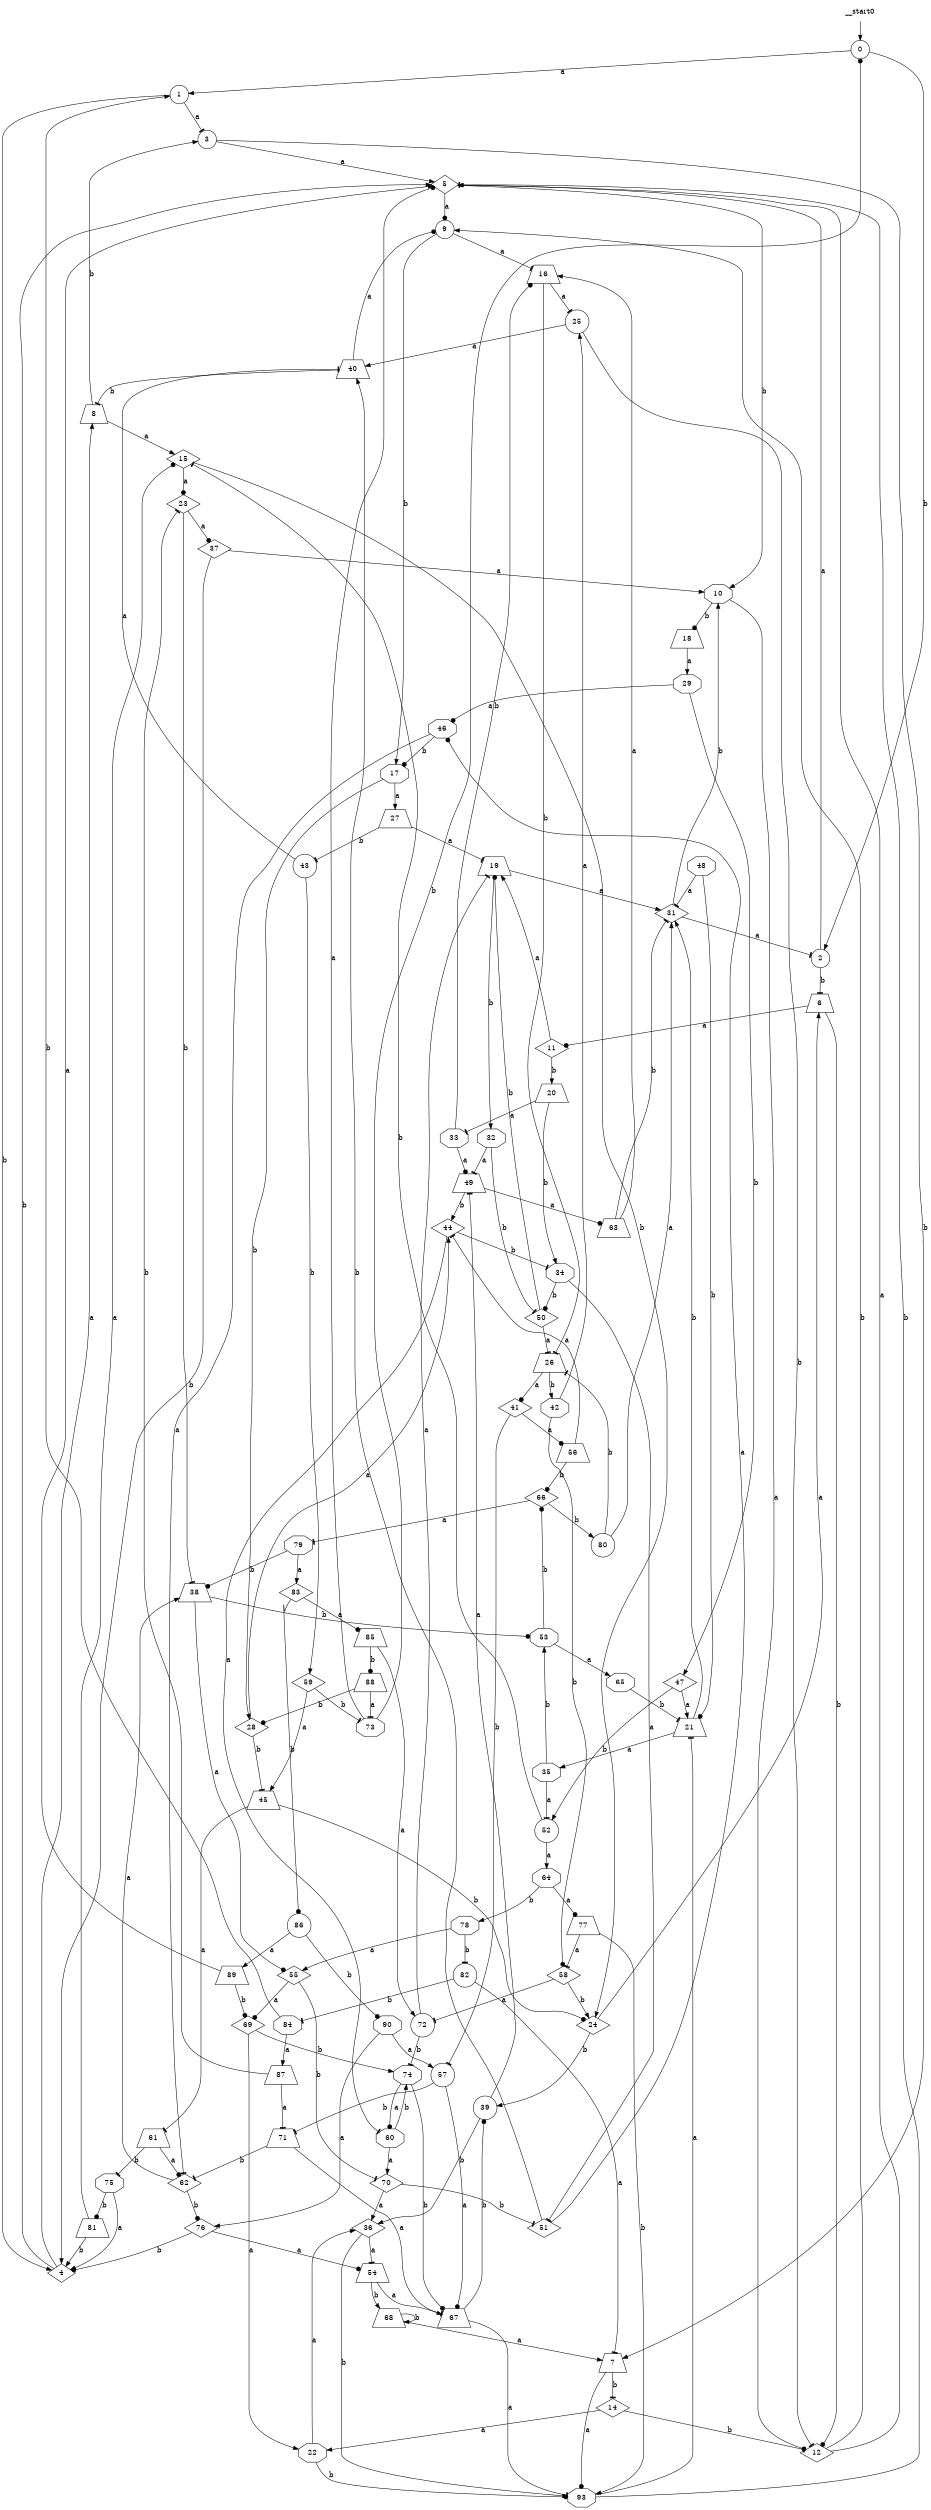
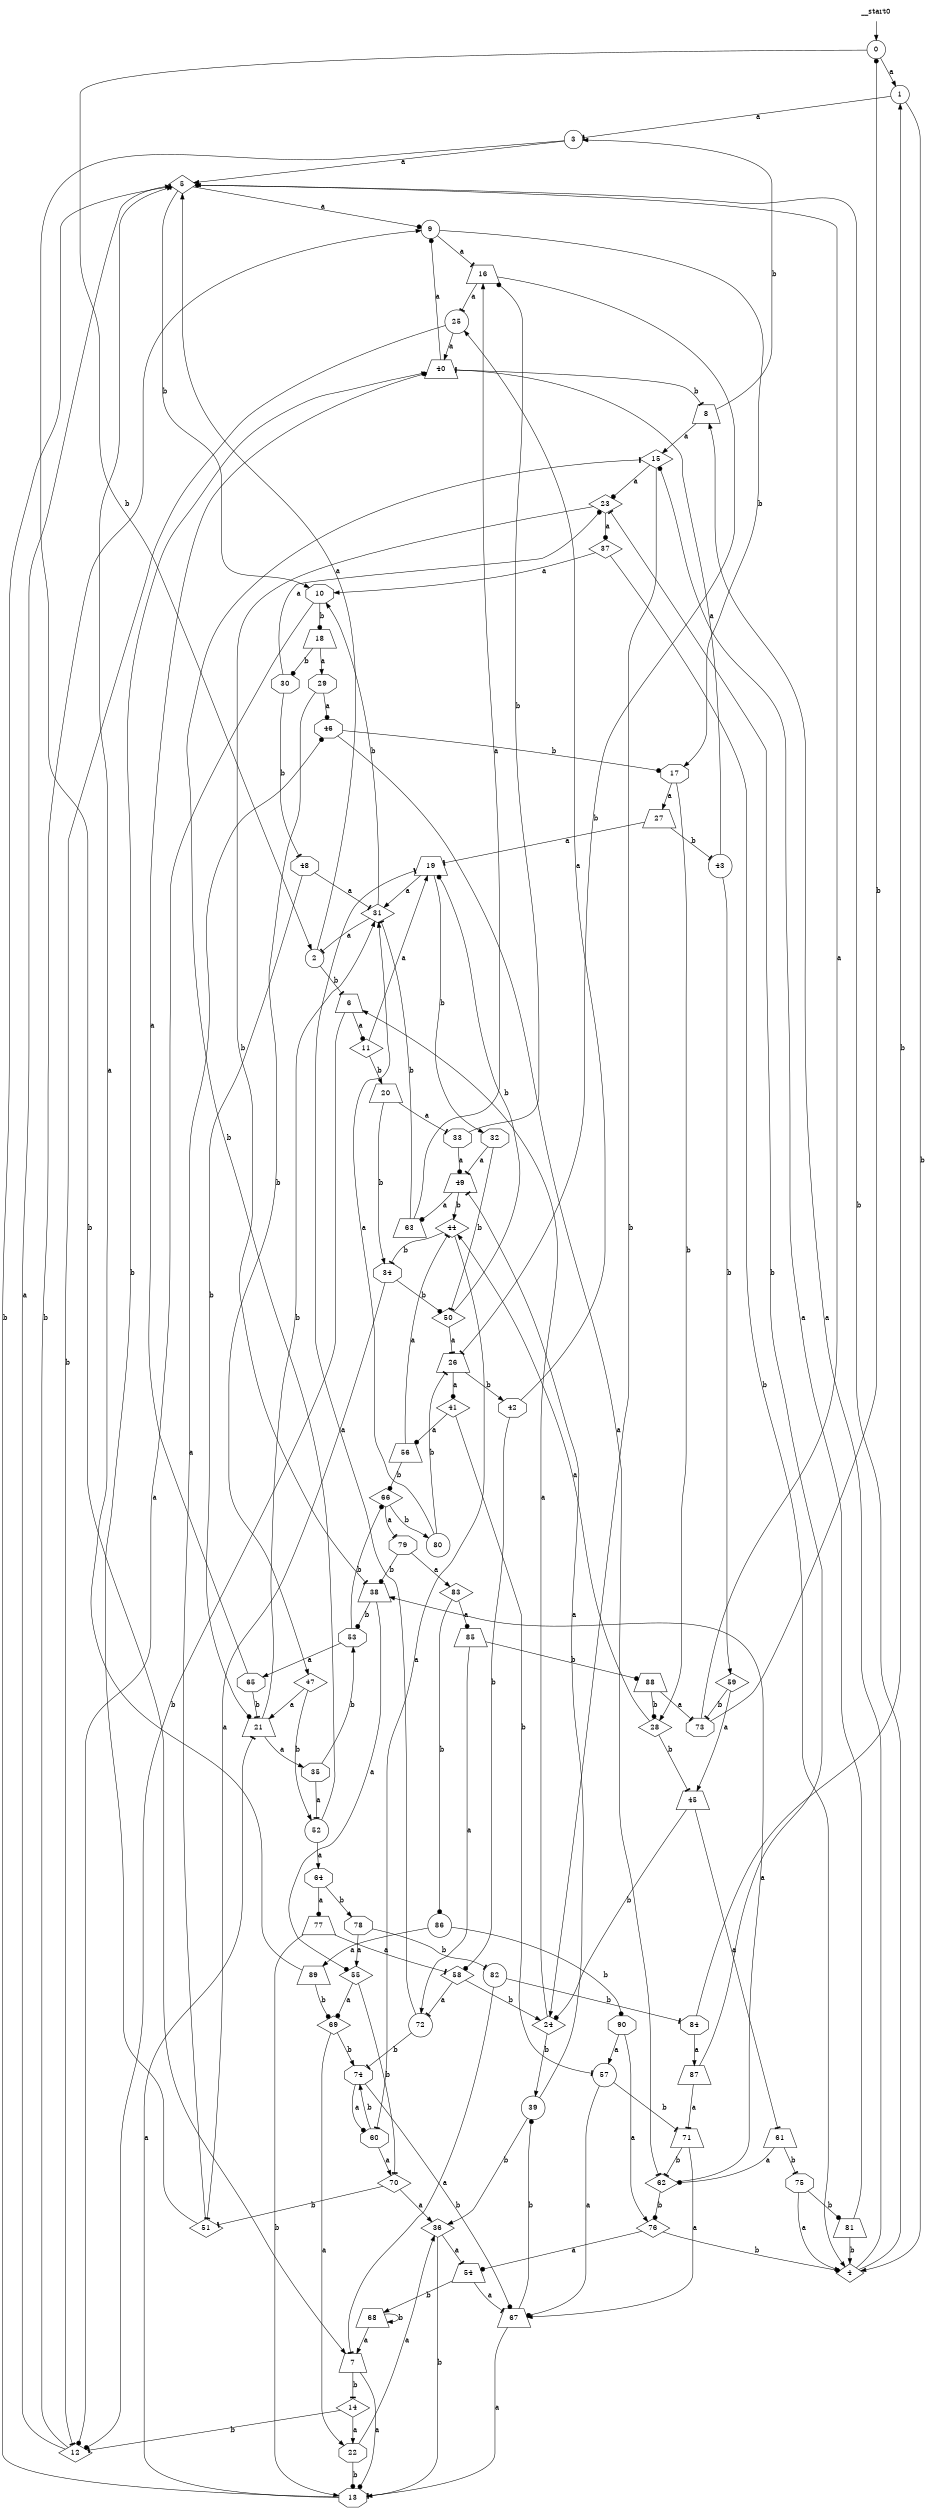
none -> (285, 684)
none -> (150, 966)
(582, 2498) -> (353, 2498)
